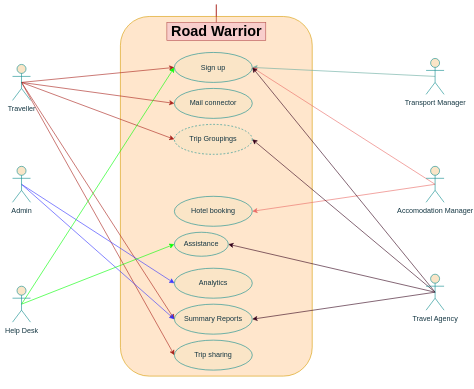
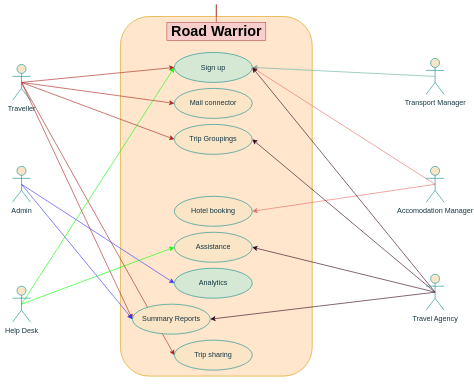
(213, 68) -> (213, 68)
(213, 140) -> (213, 140)
(201, 245) -> (213, 248)
(213, 284) -> (213, 284)
(213, 320) -> (171, 320)
